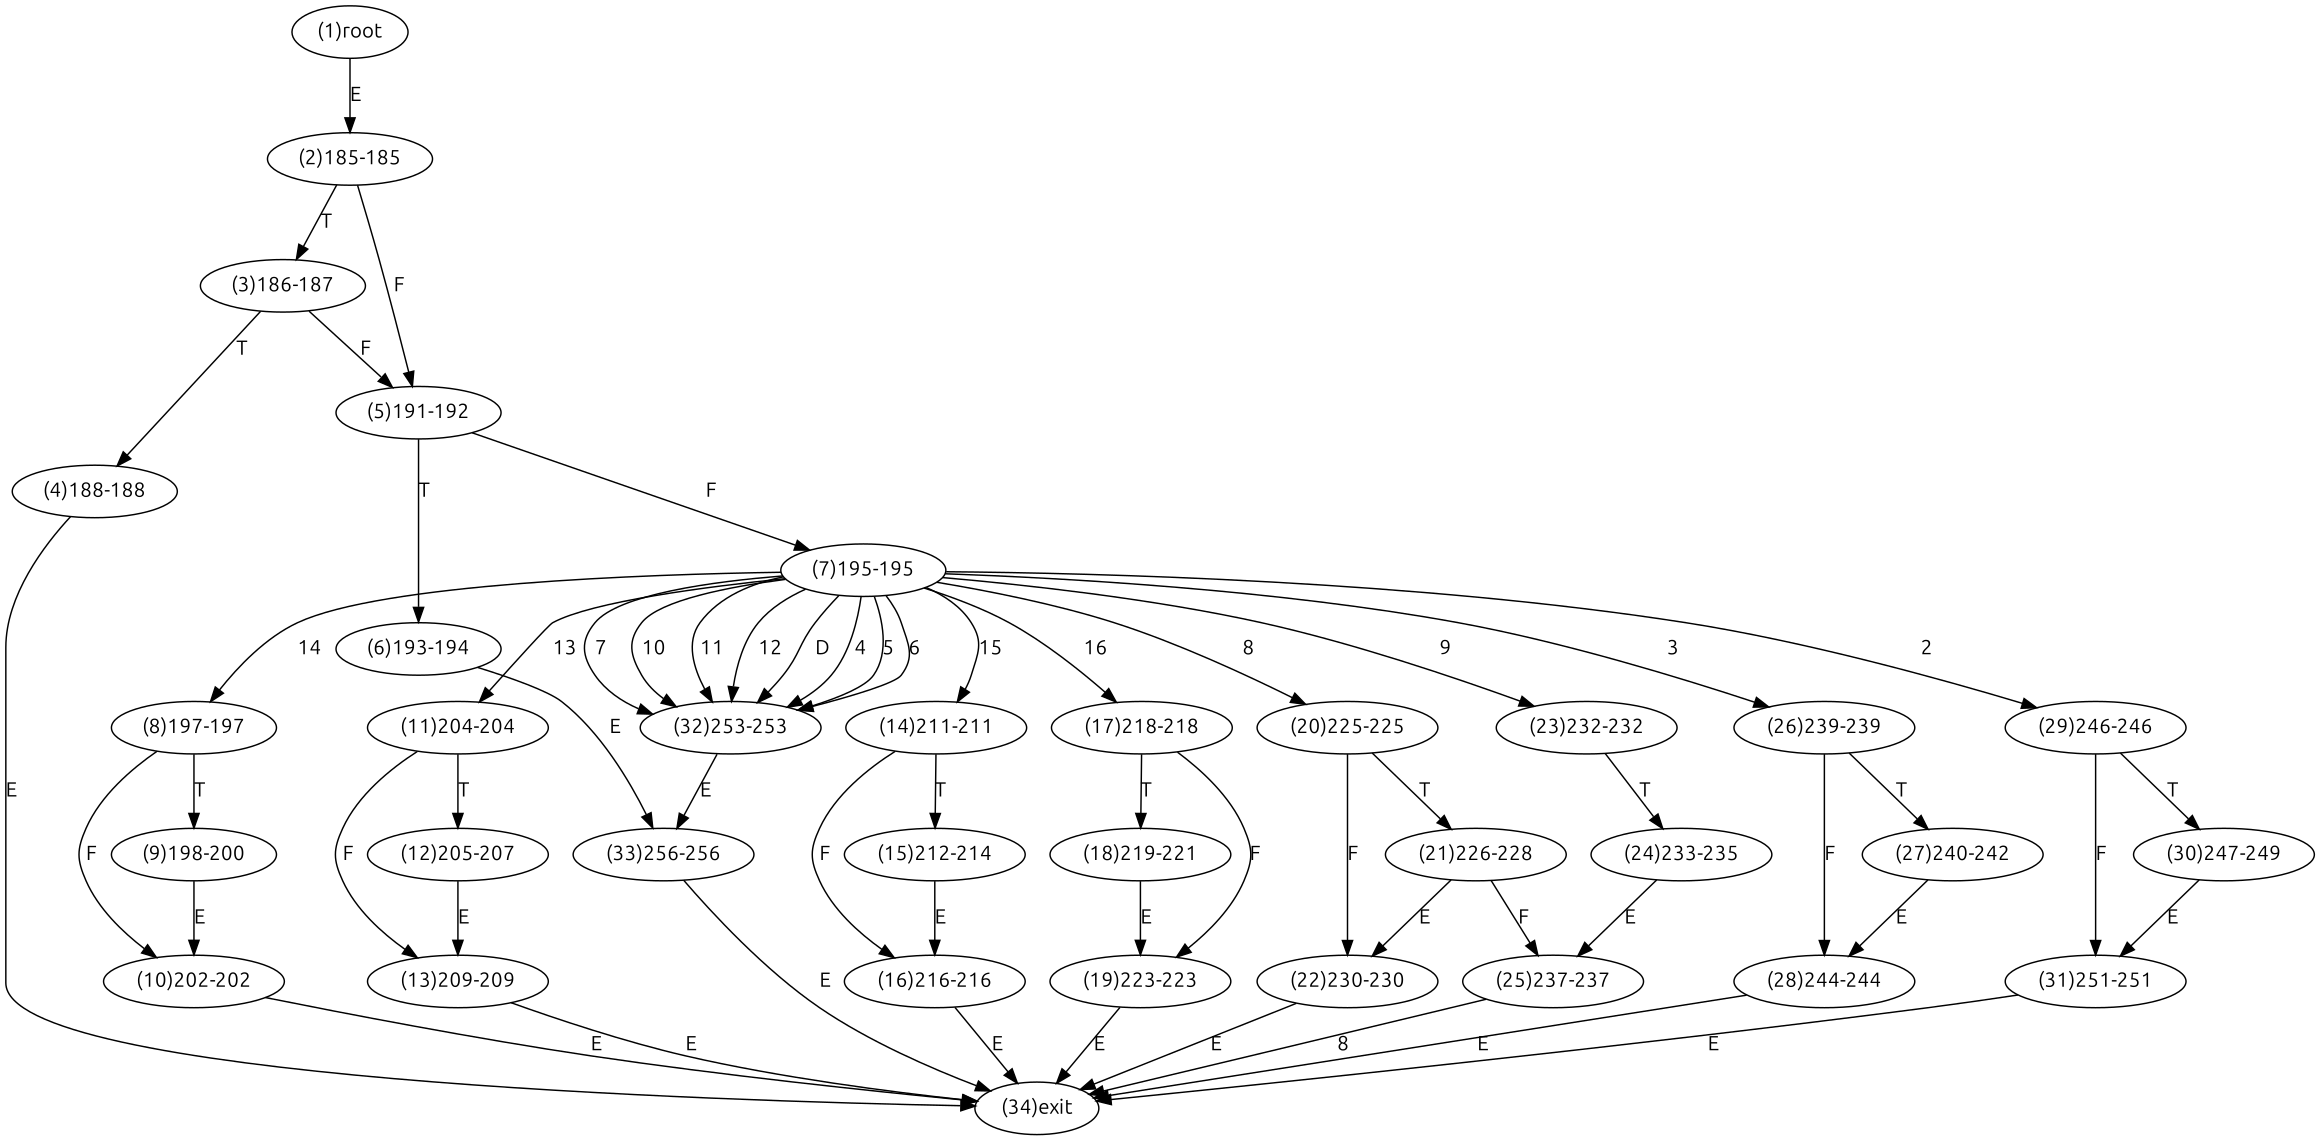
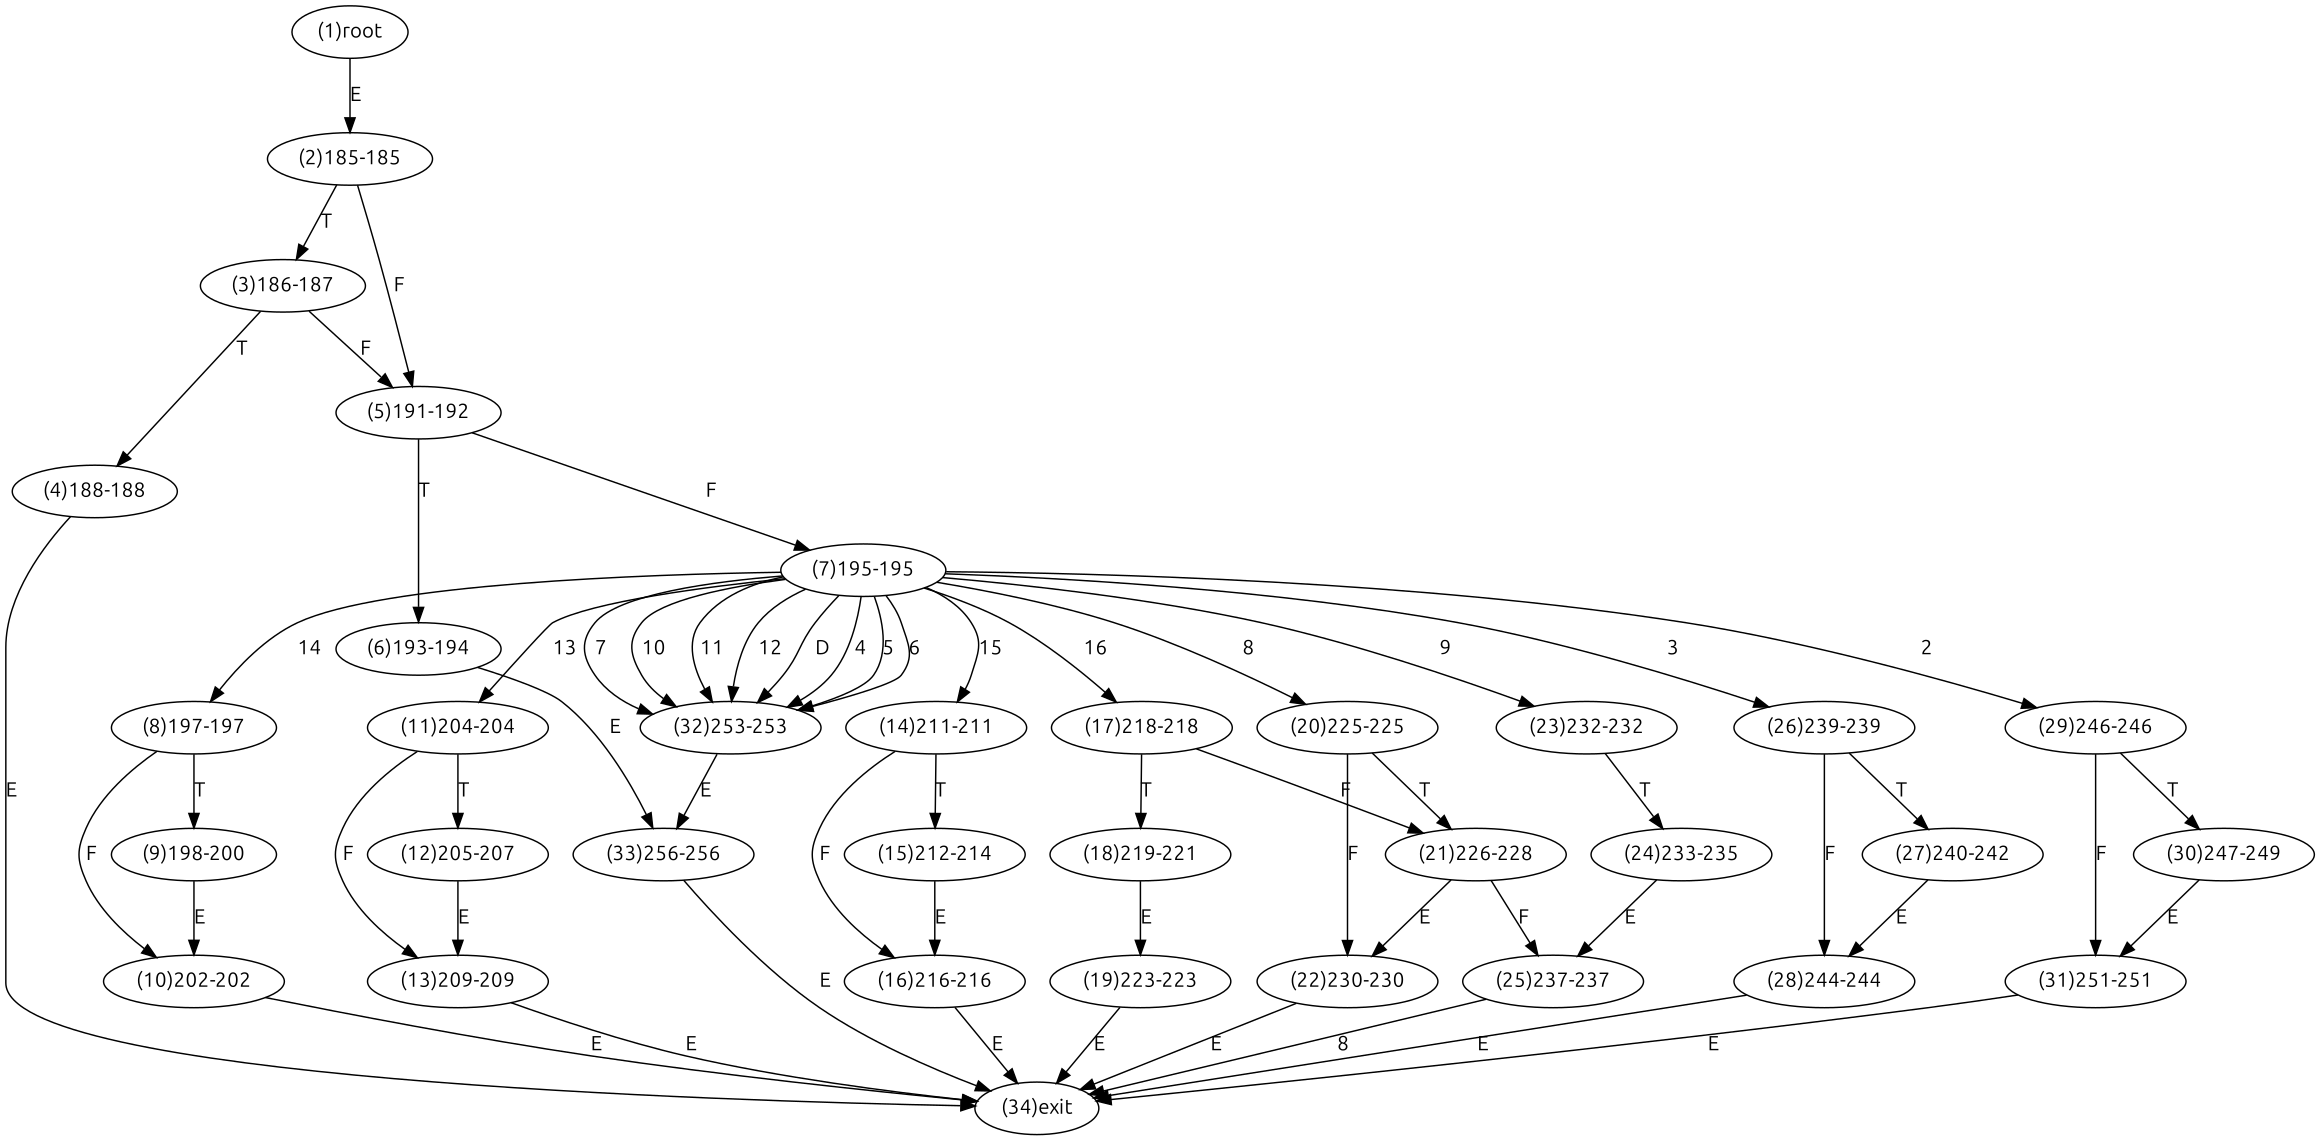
(1250, 848) -> (1303, 788)
